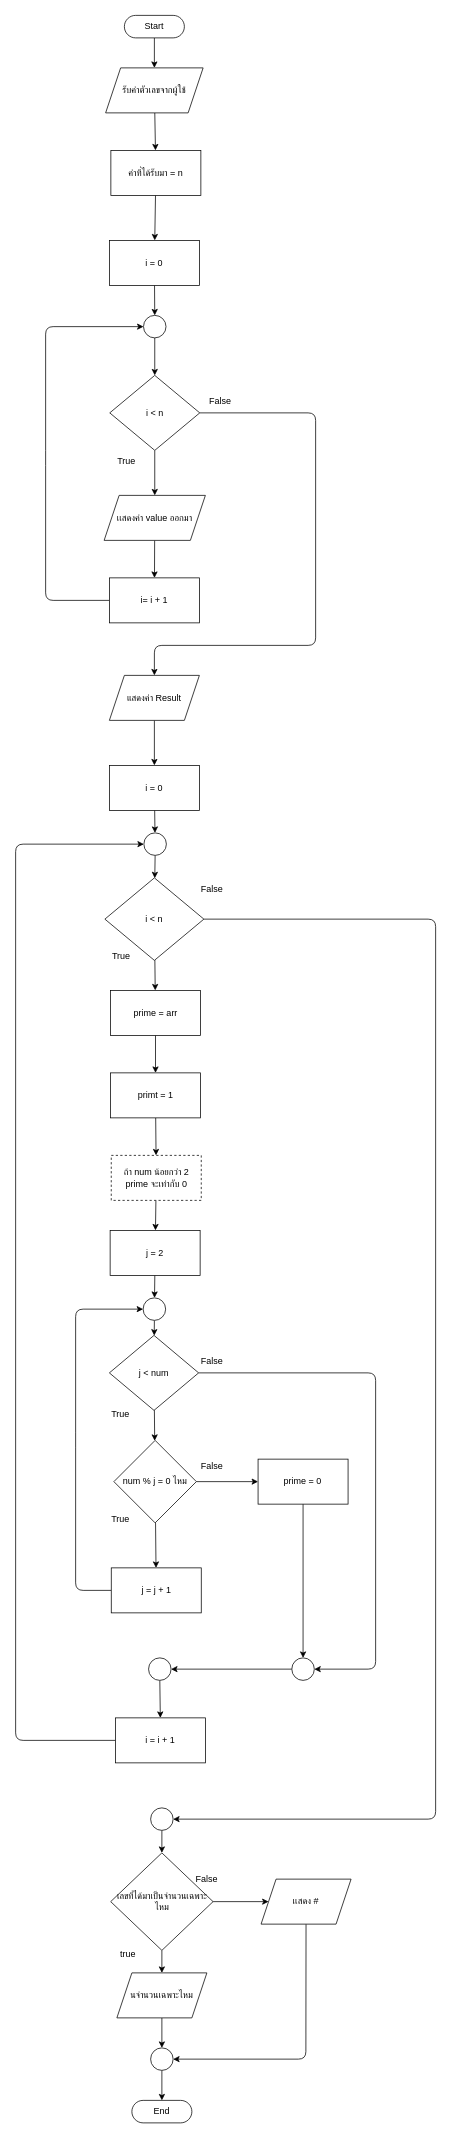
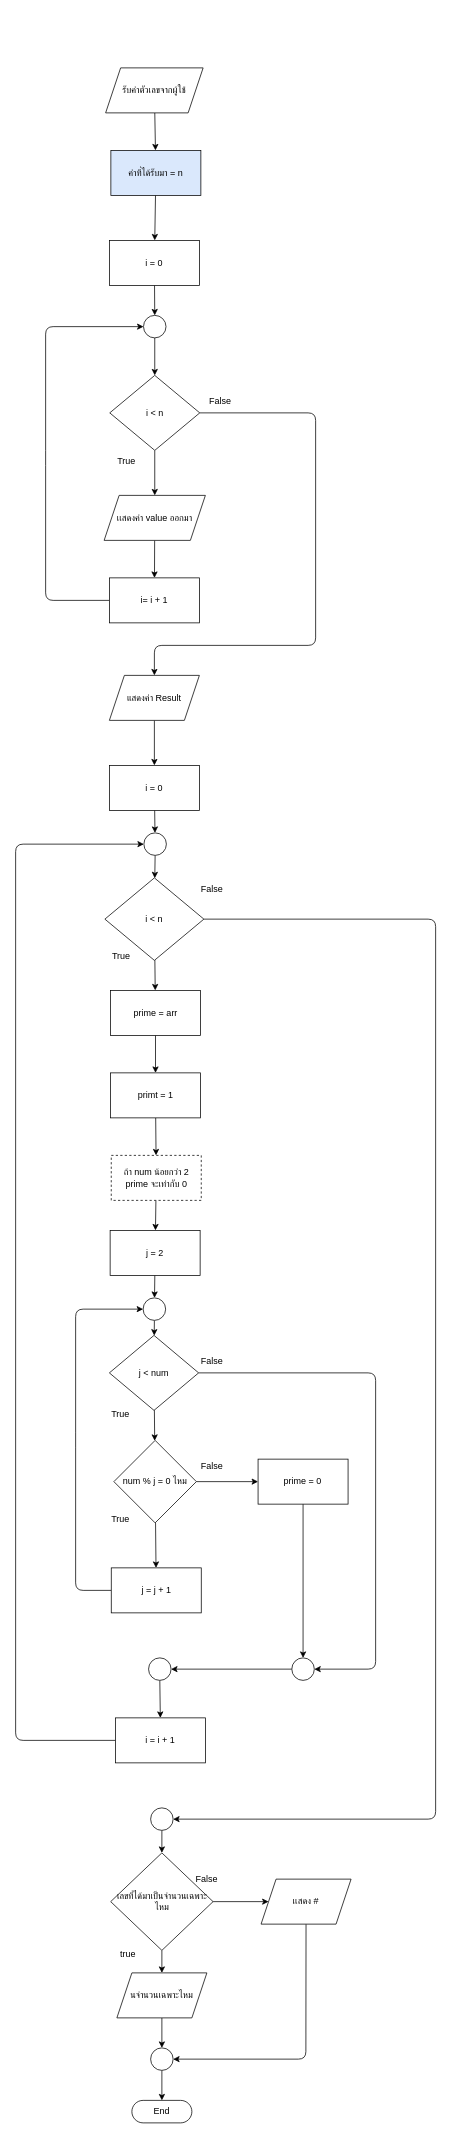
(154, 27) -> none
(154, 50) -> none
(156, 173) -> (156, 173)
